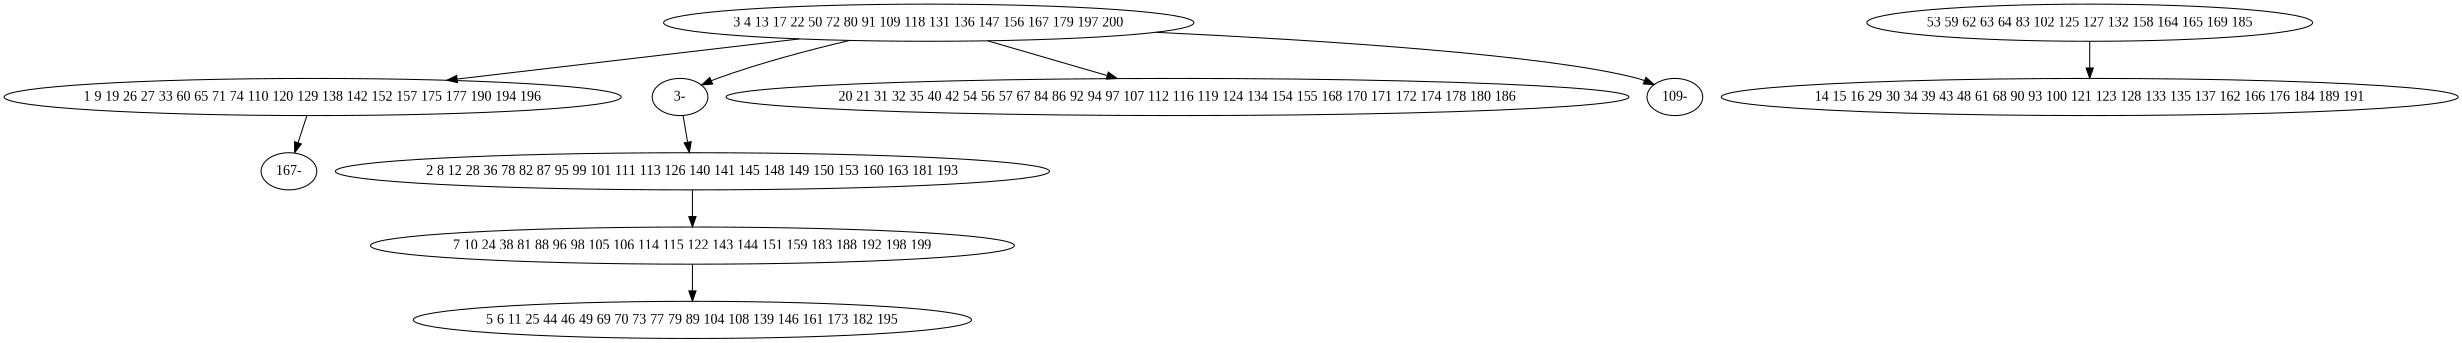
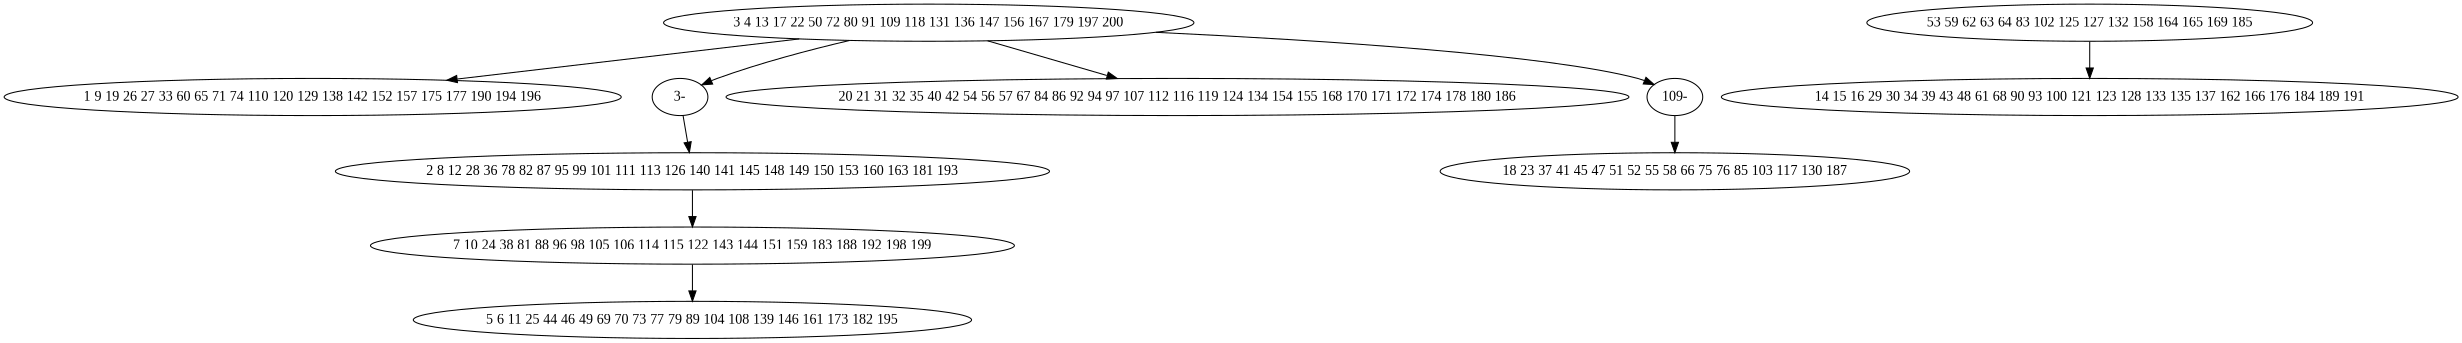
(289, 171) -> none
none -> (1675, 171)
